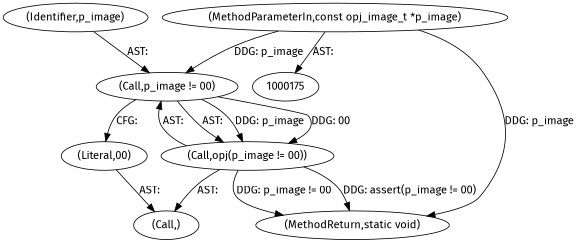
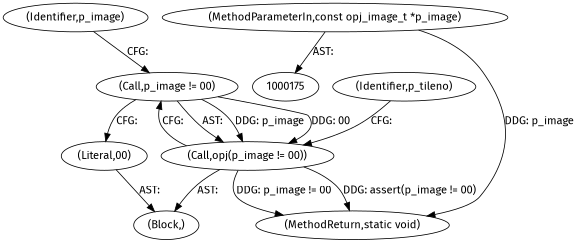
(234, 46) -> none
(139, 52) -> (139, 52)
none -> (404, 87)
(175, 121) -> (175, 121)
(166, 225) -> (166, 225)
